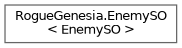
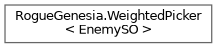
(91, 24) -> (108, 24)
